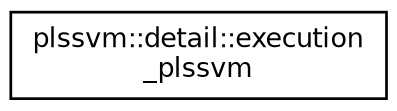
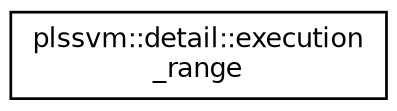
(199, 55) -> (199, 55)
